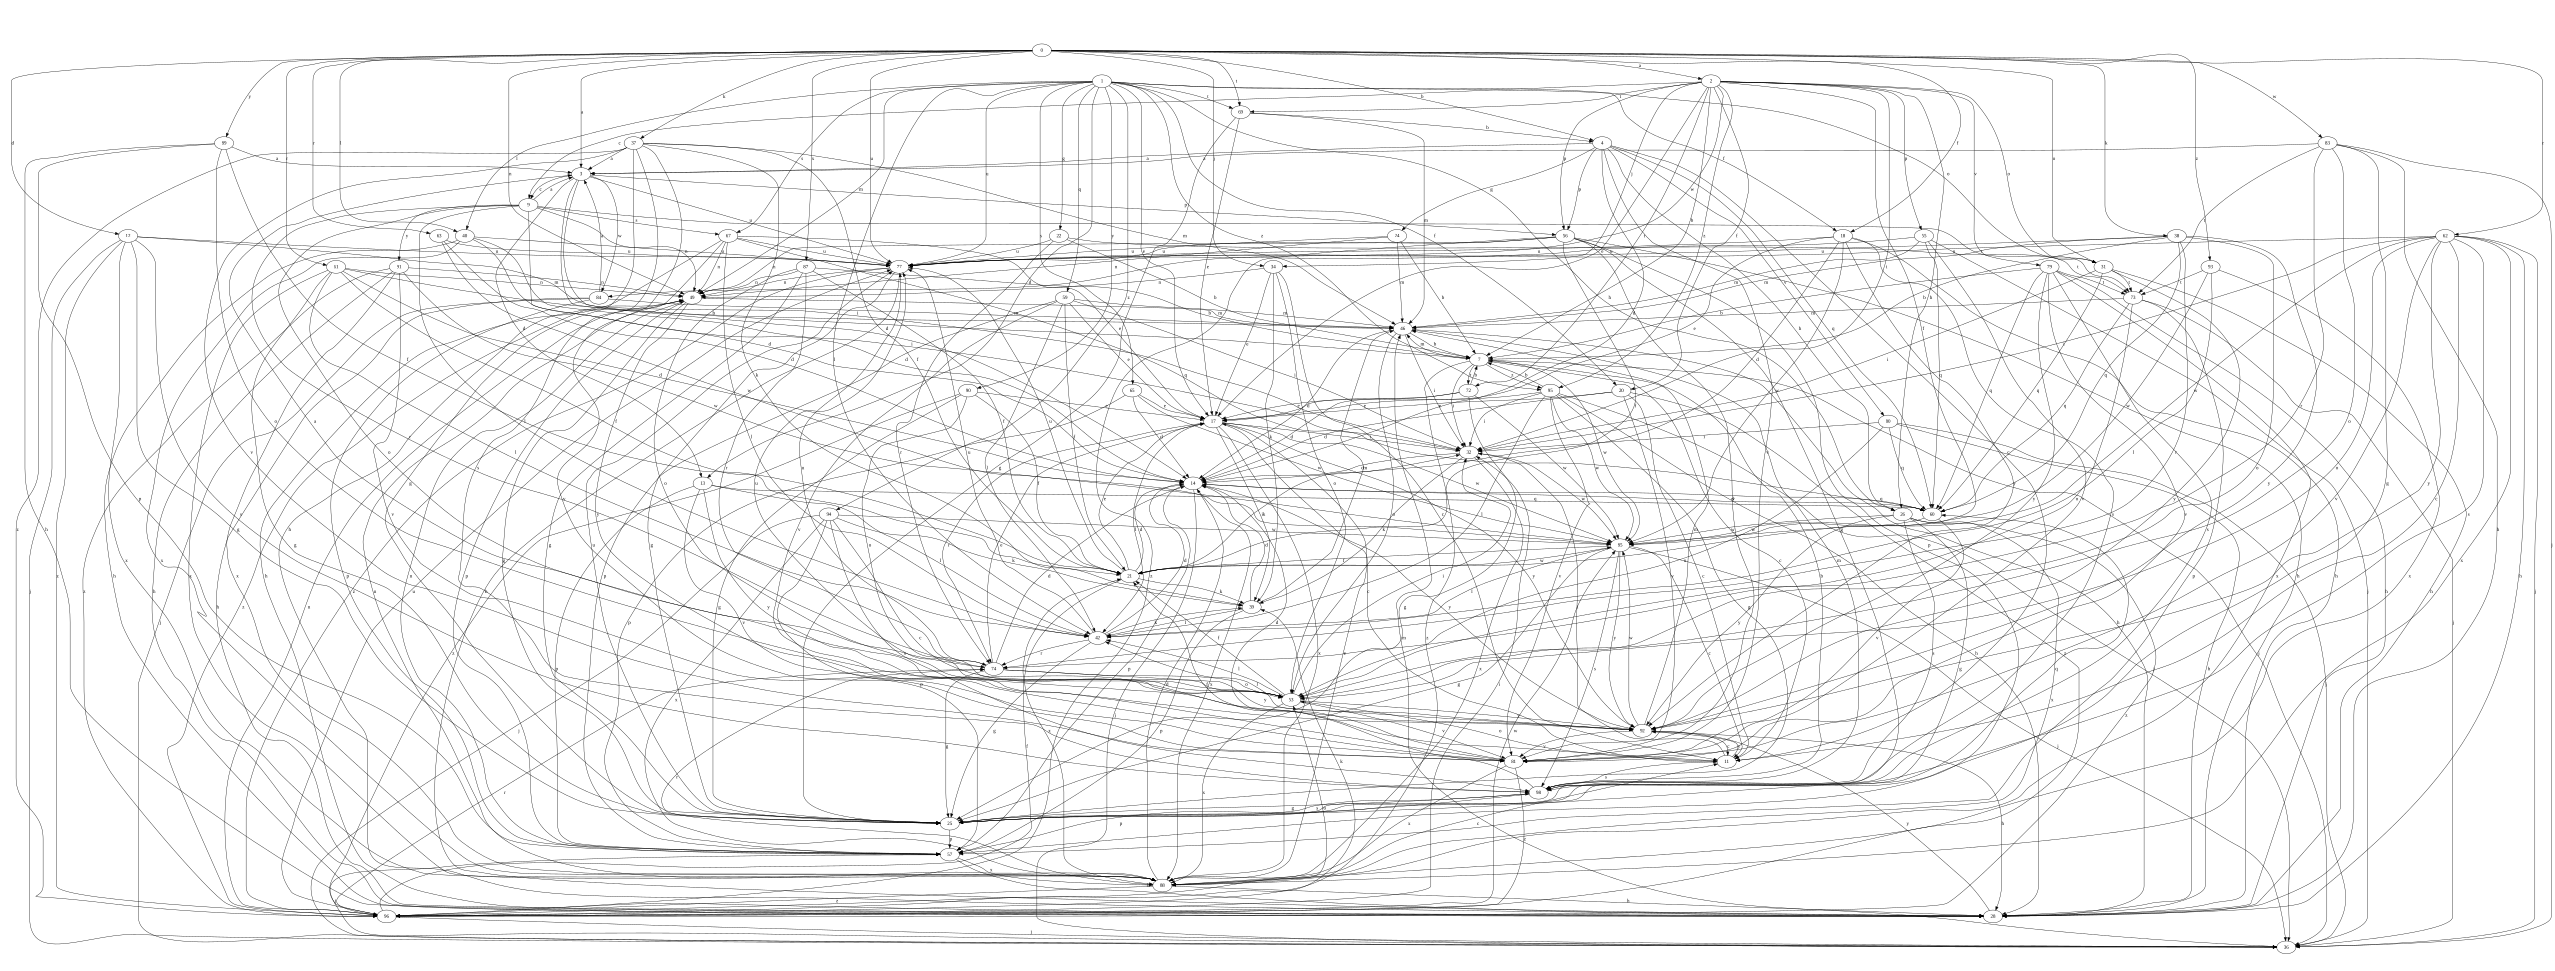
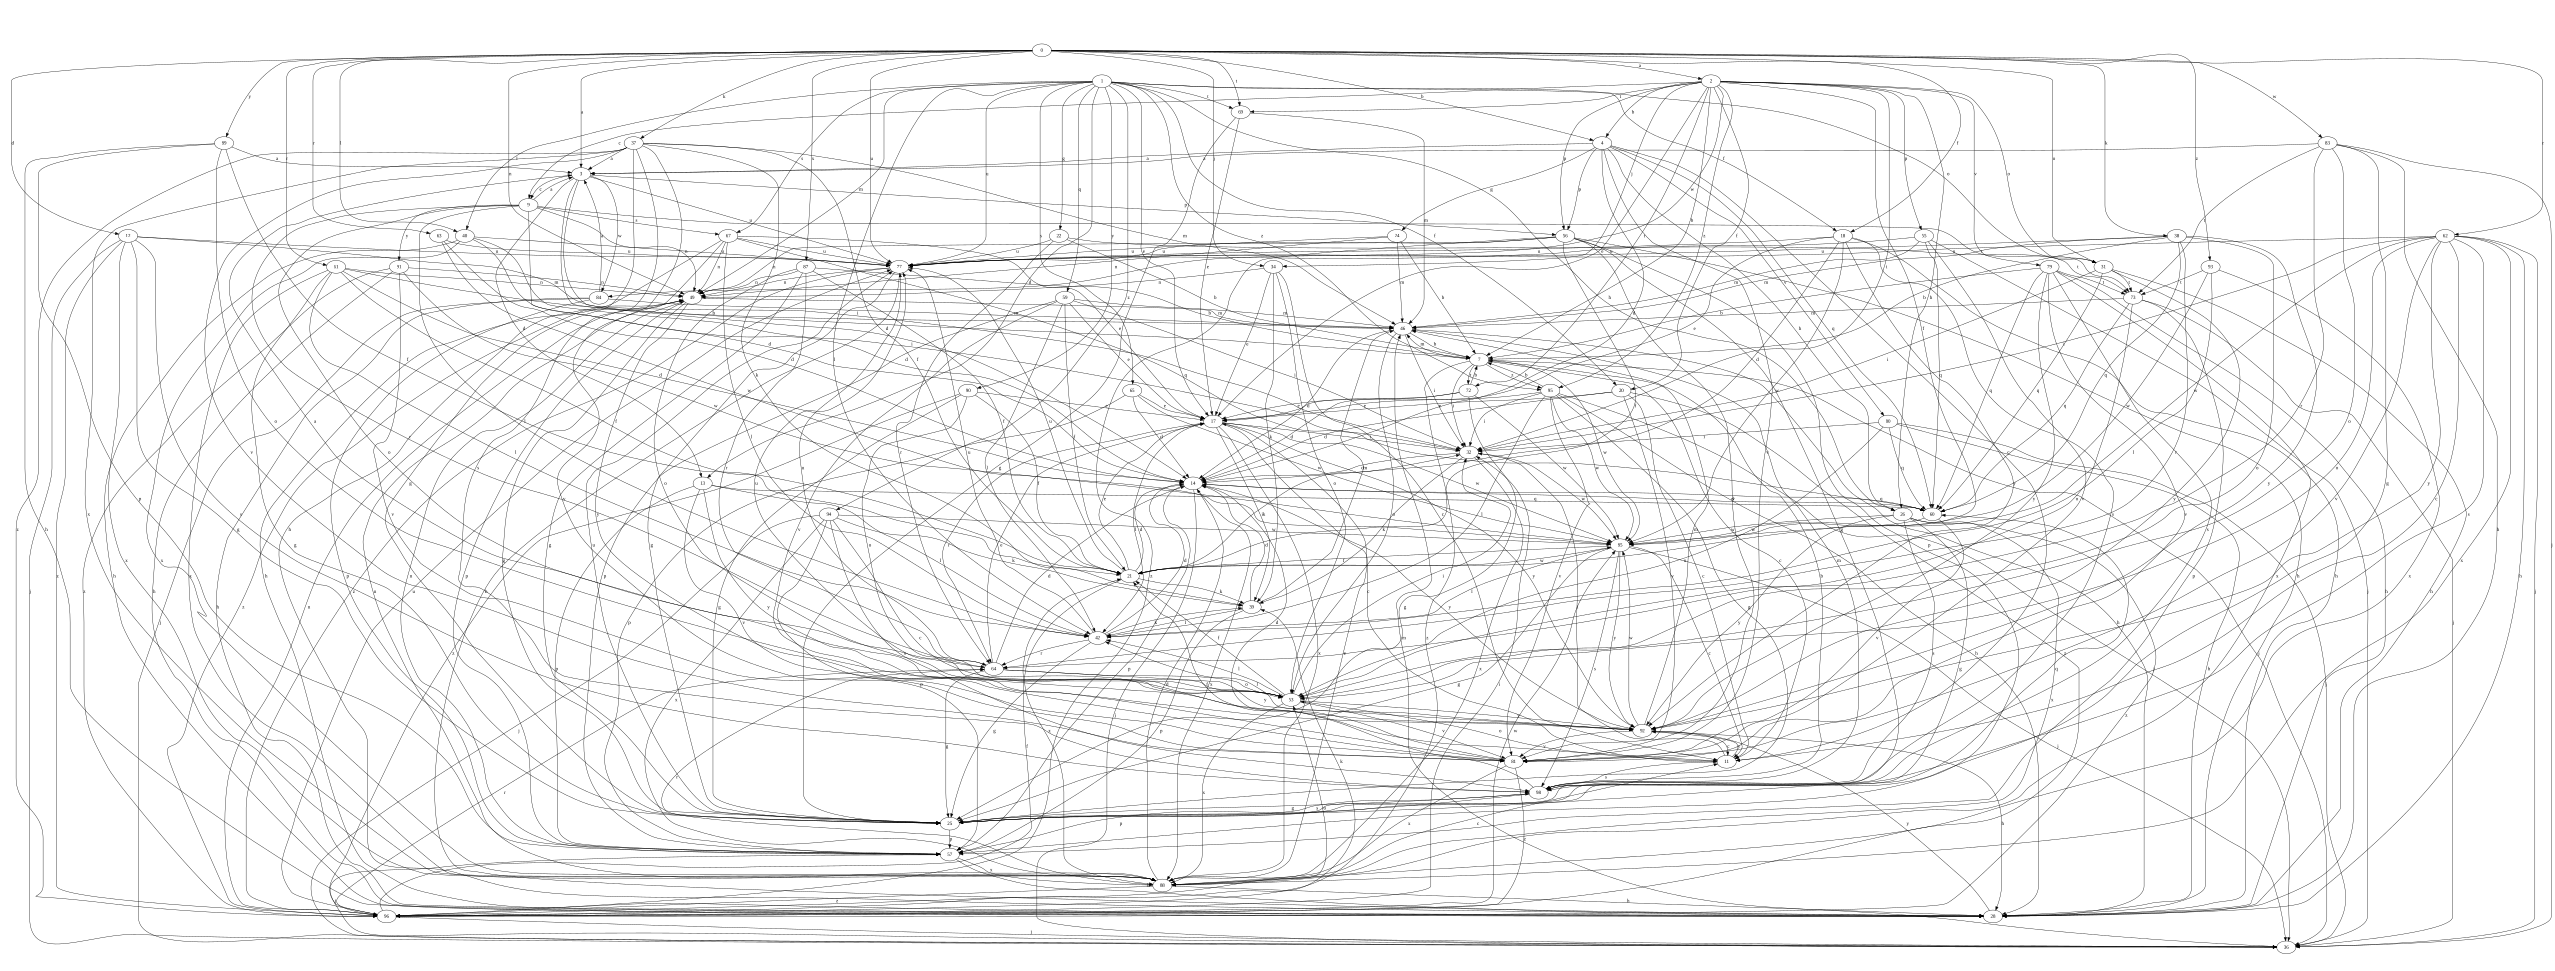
(1420, 124) -> (1647, 95)
(994, 669) -> (994, 669)
(455, 835) -> (234, 721)
